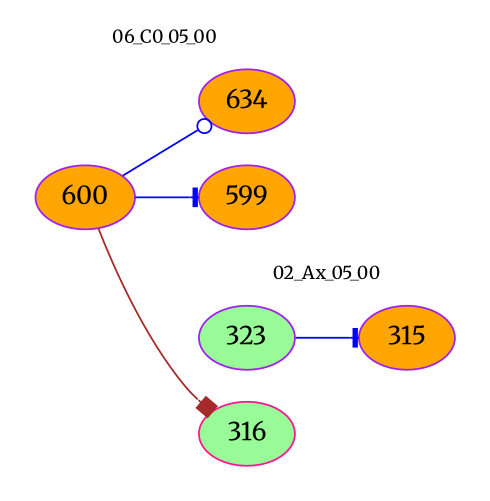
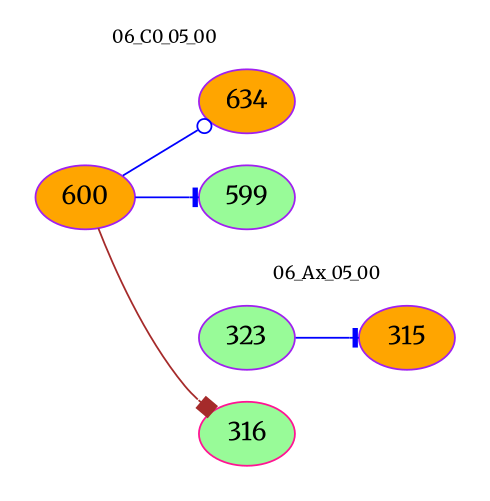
(247, 197) -> (247, 197)
(327, 275) -> (327, 275)
